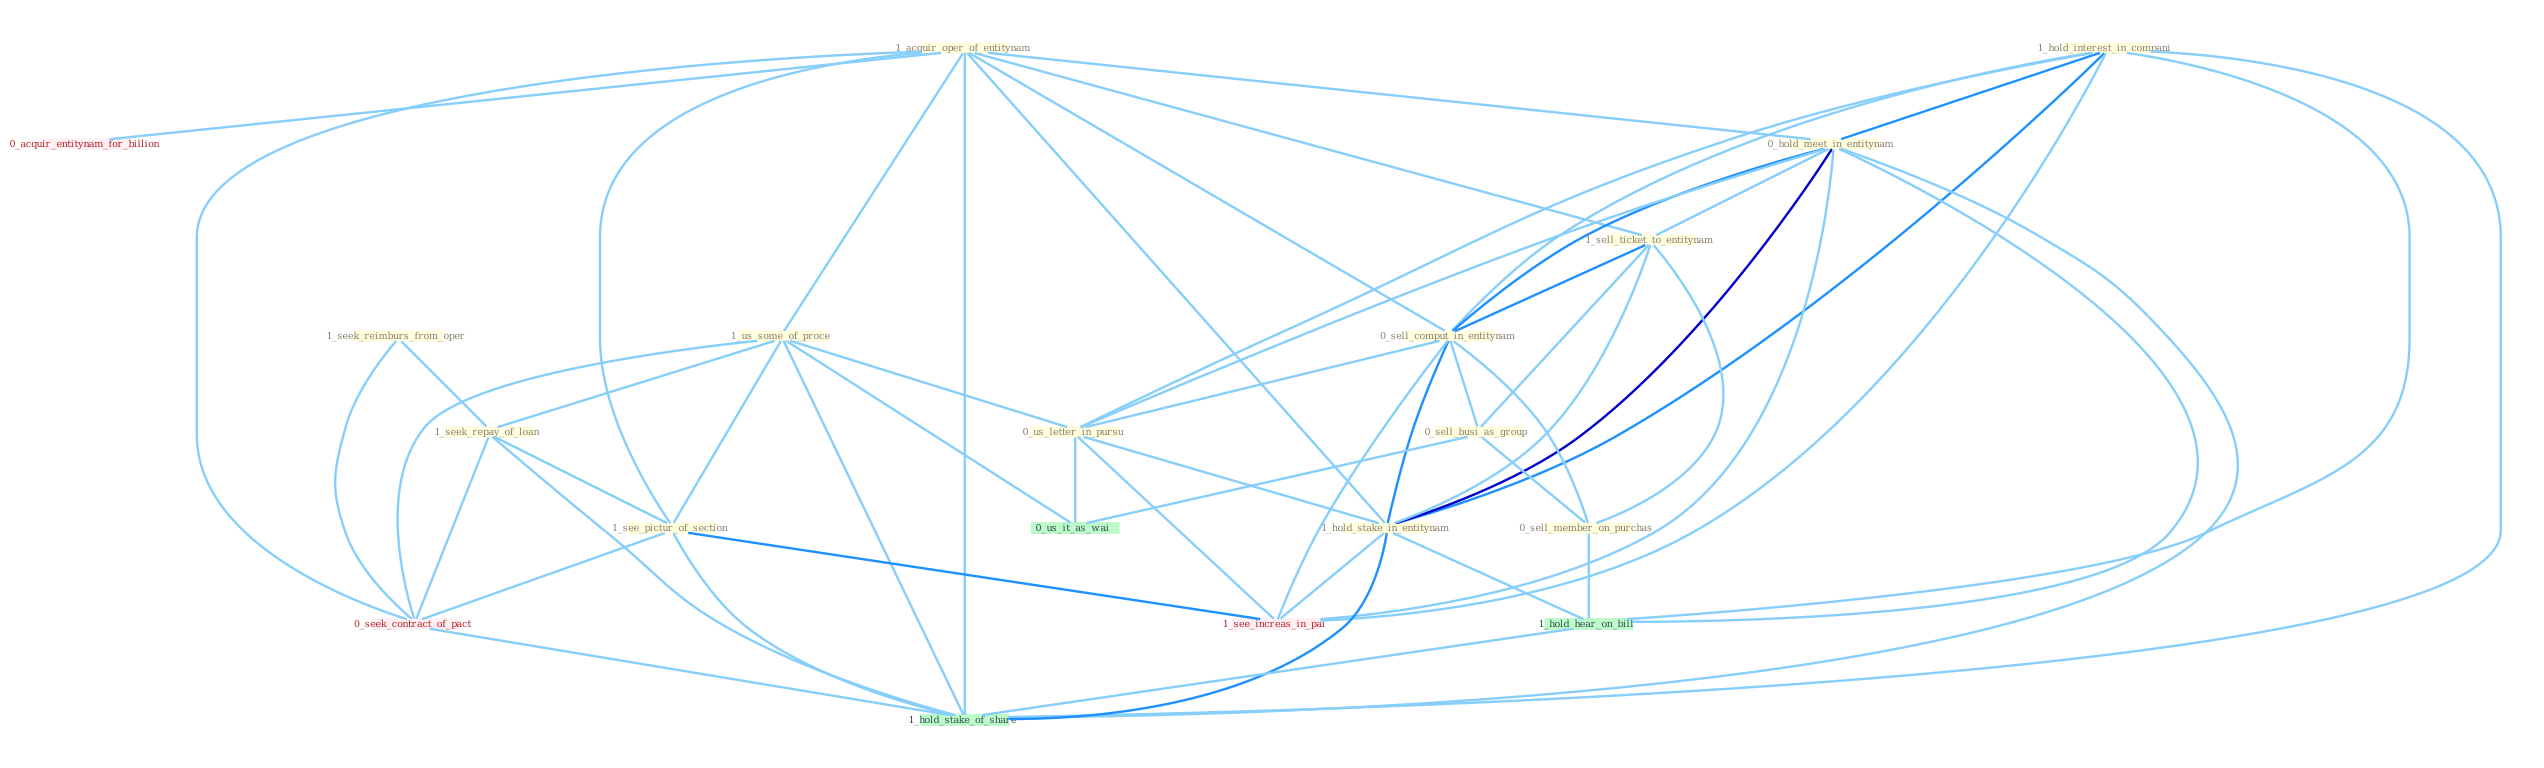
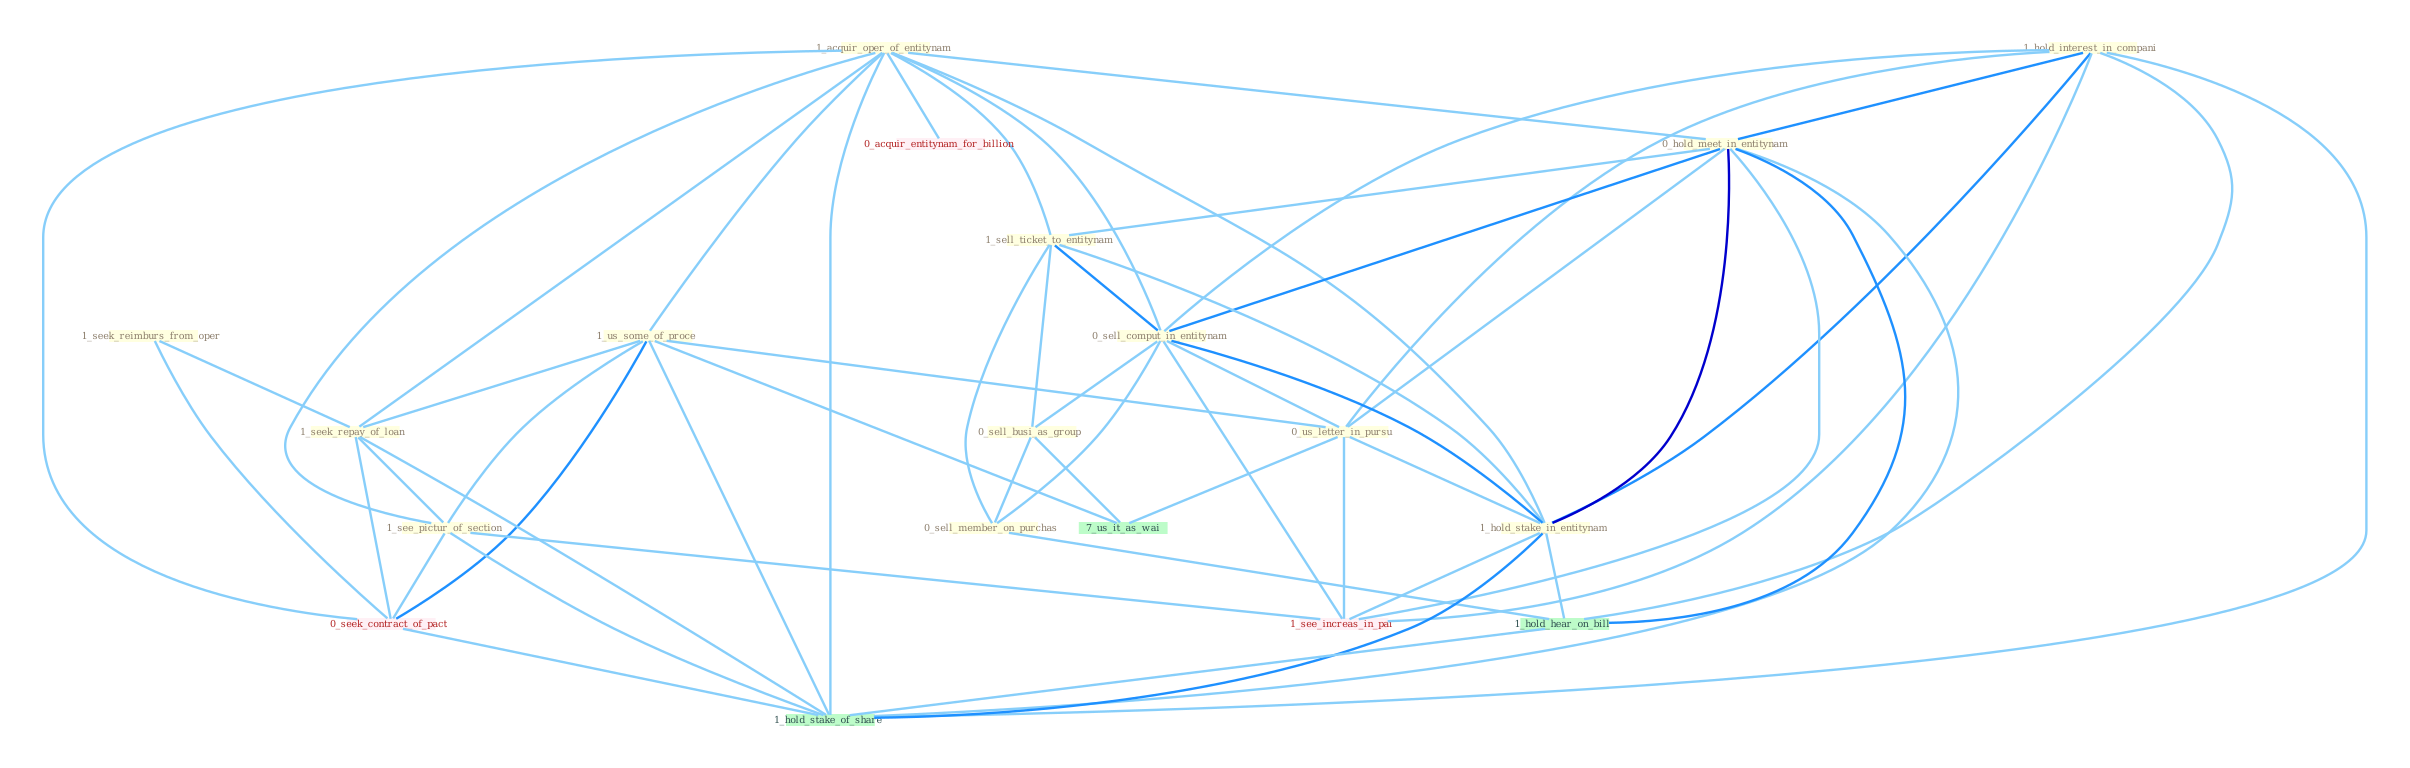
none -> (621, 240)
(489, 391) -> (541, 499)
(2173, 525) -> (1898, 444)
(1075, 528) -> (1123, 528)
(989, 578) -> (895, 576)
